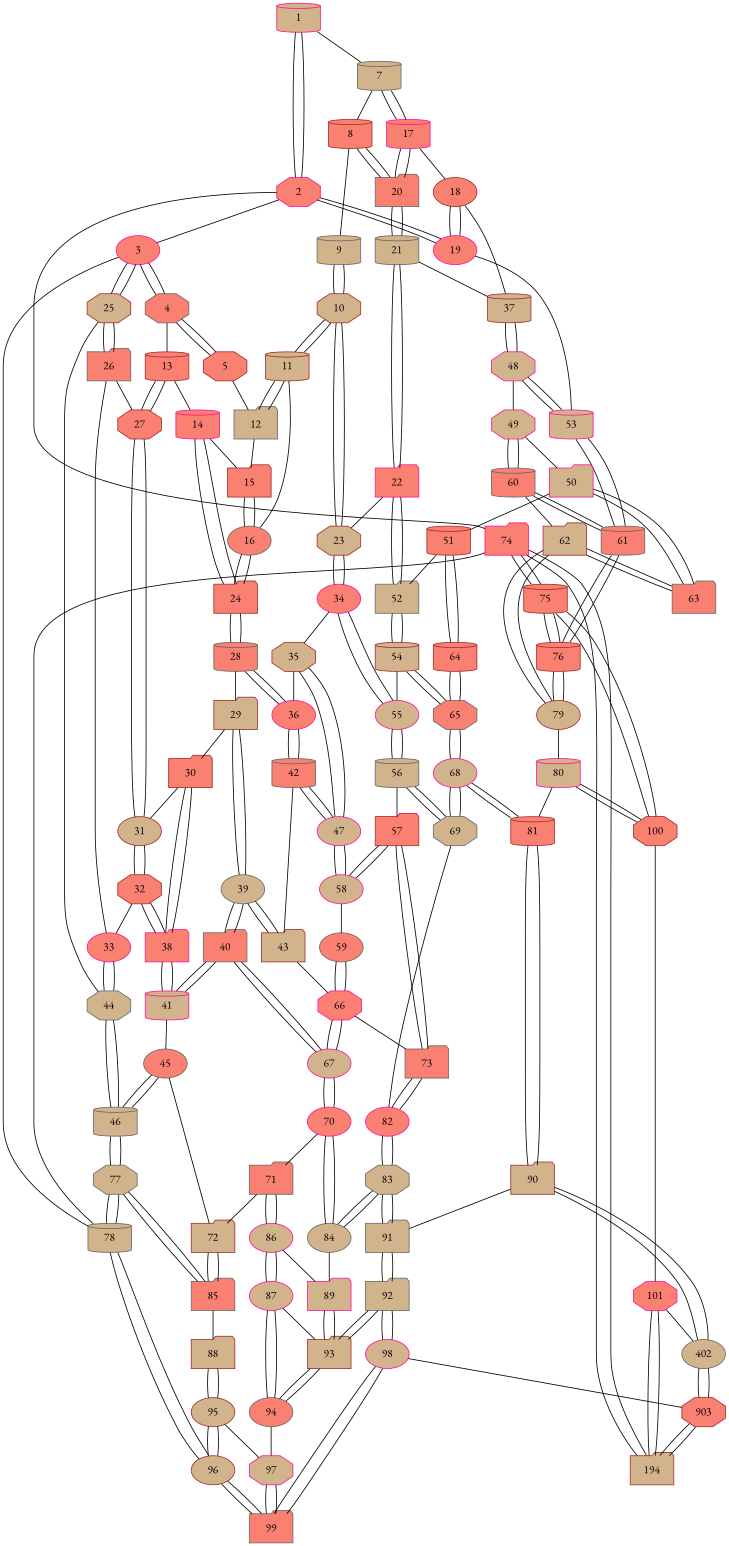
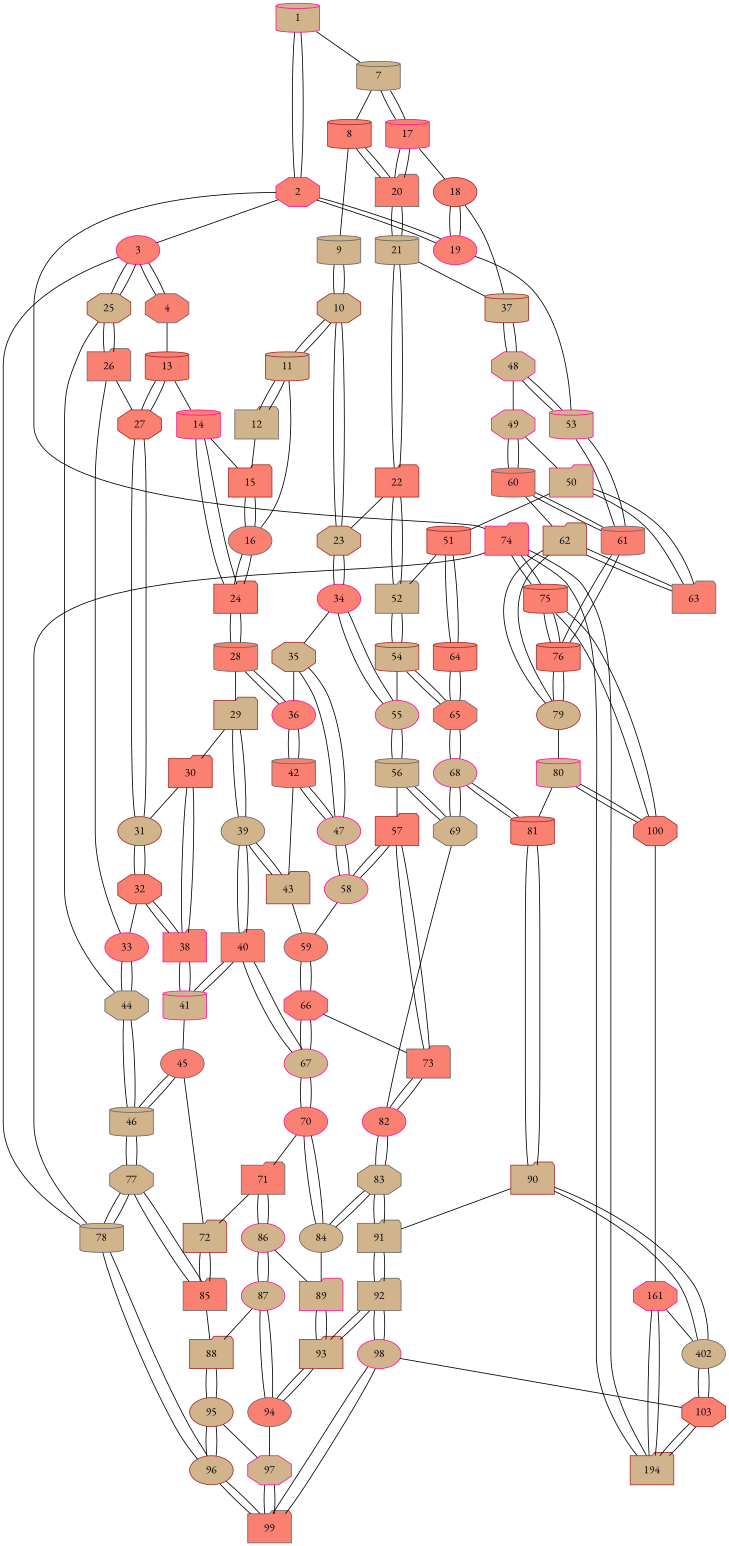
(225, 366) -> none
(397, 483) -> (397, 483)
(313, 977) -> (297, 918)
(655, 1296) -> (655, 1296)
(299, 1324) -> (238, 1324)
(704, 1412) -> (704, 1412)
